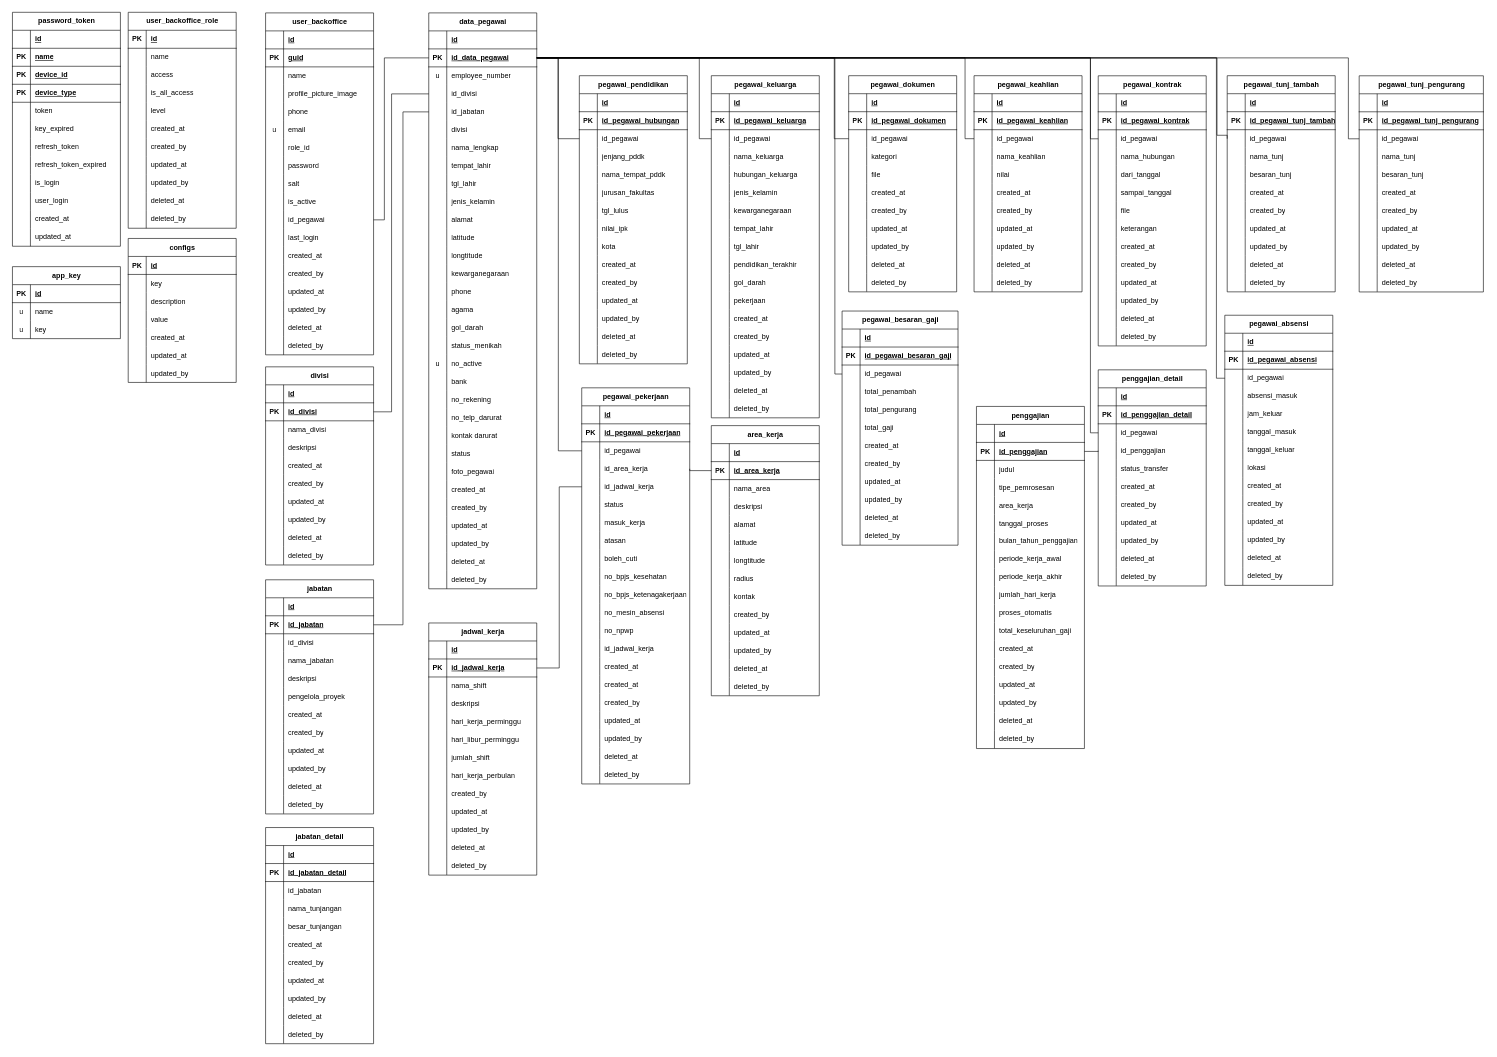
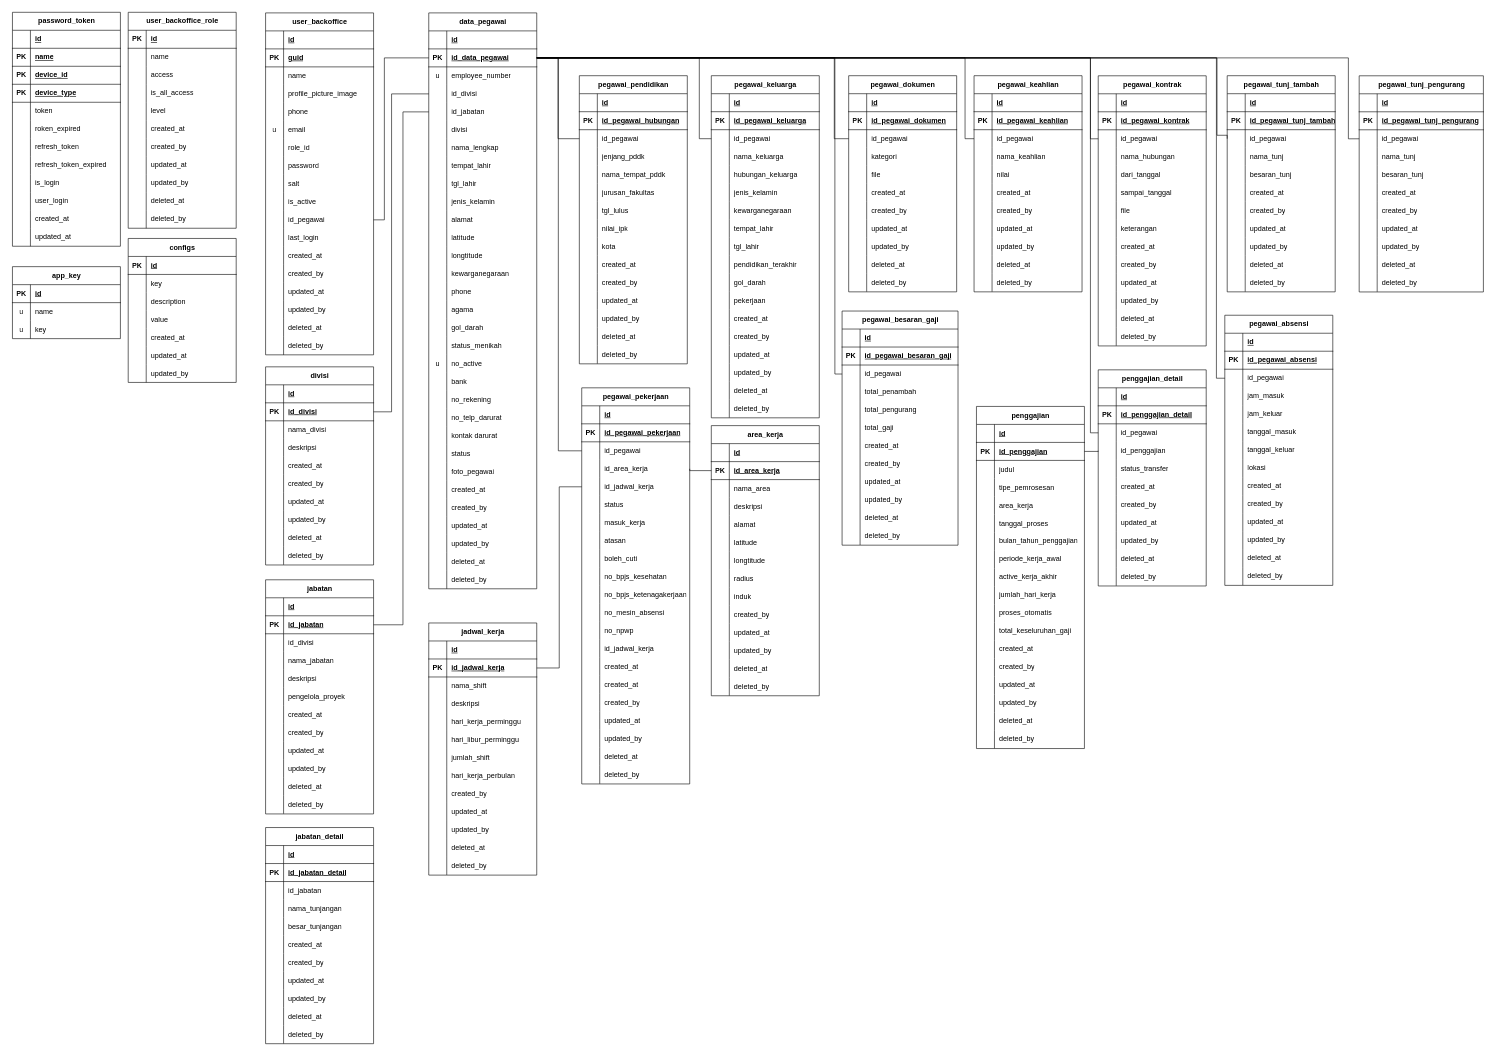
(56, 129) -> (60, 129)
(1273, 396) -> (1266, 396)
(1036, 578) -> (1034, 578)
(746, 597) -> (743, 597)
